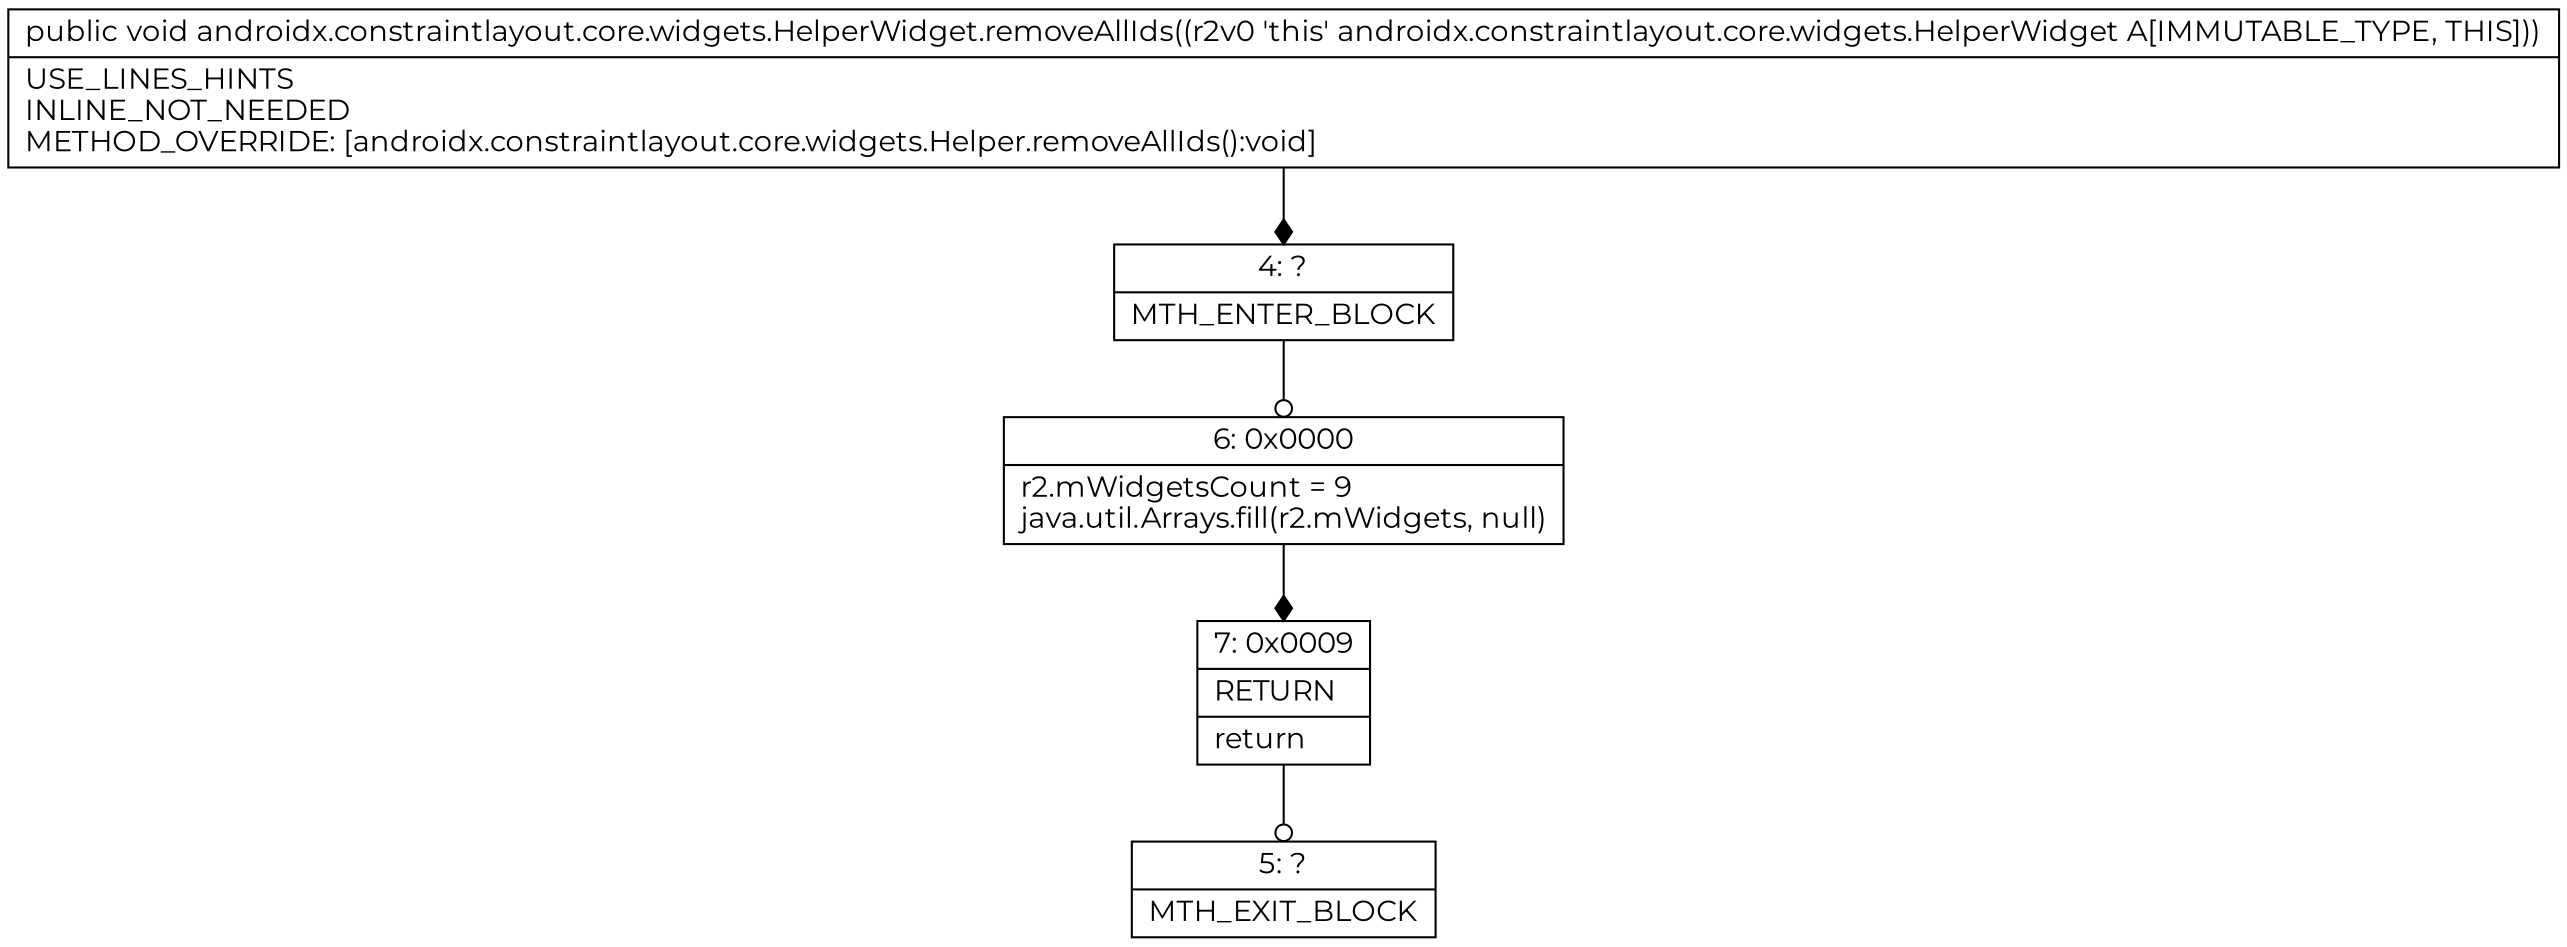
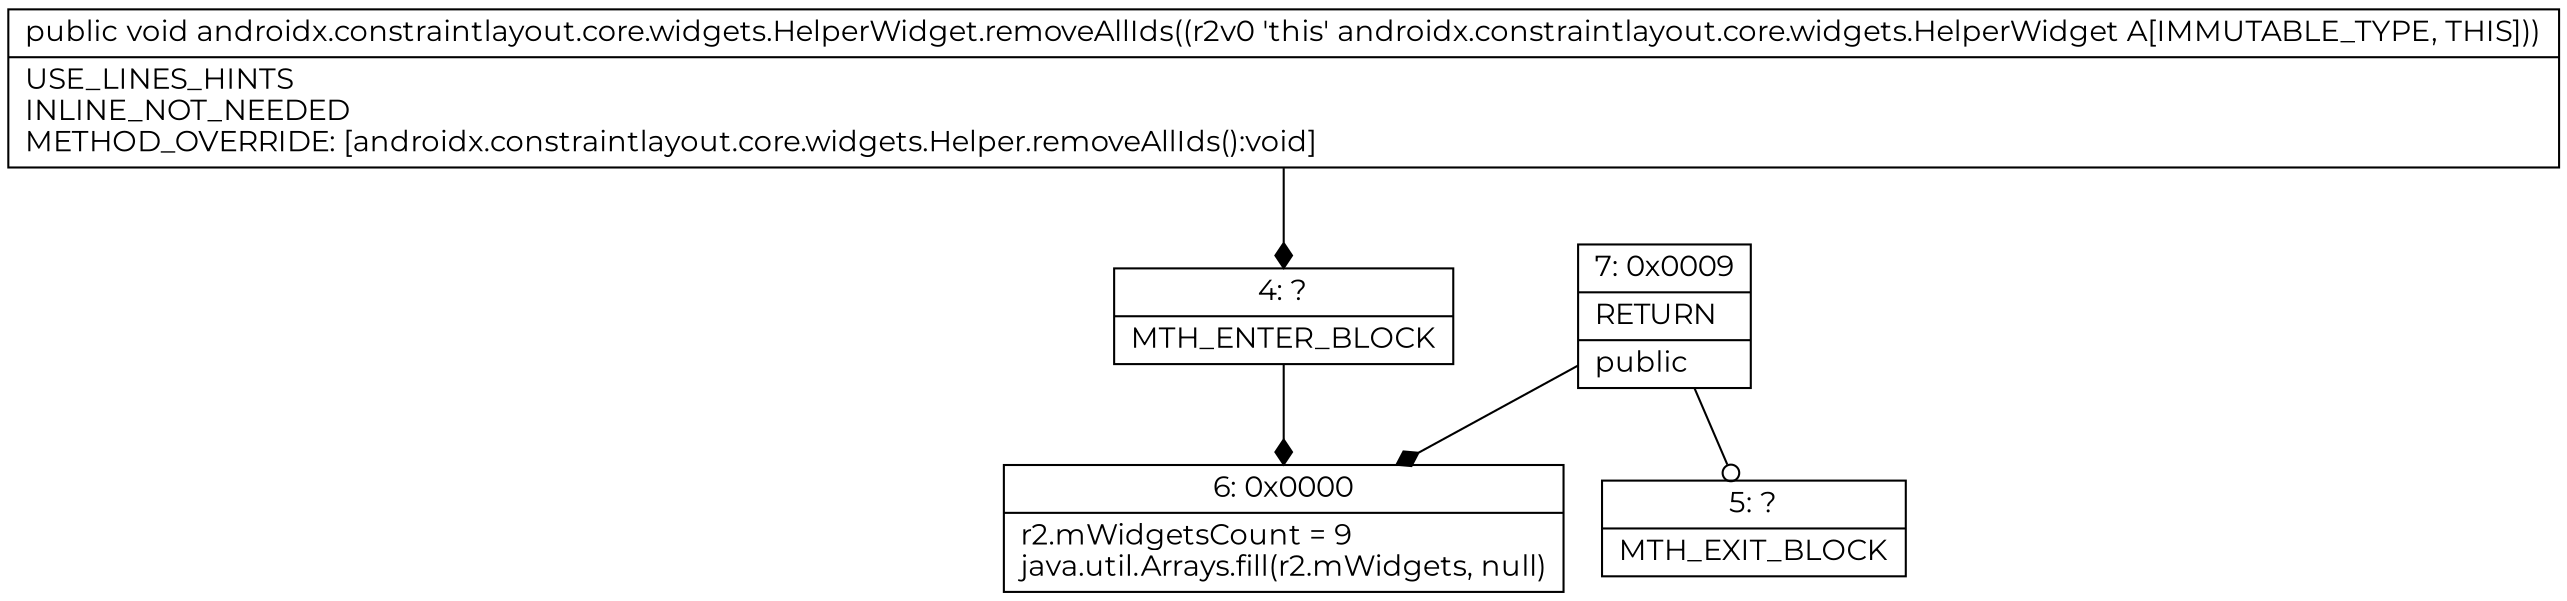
(1284, 370) -> (1284, 402)
(1284, 570) -> (1498, 409)
(1261, 740) -> (1643, 363)
